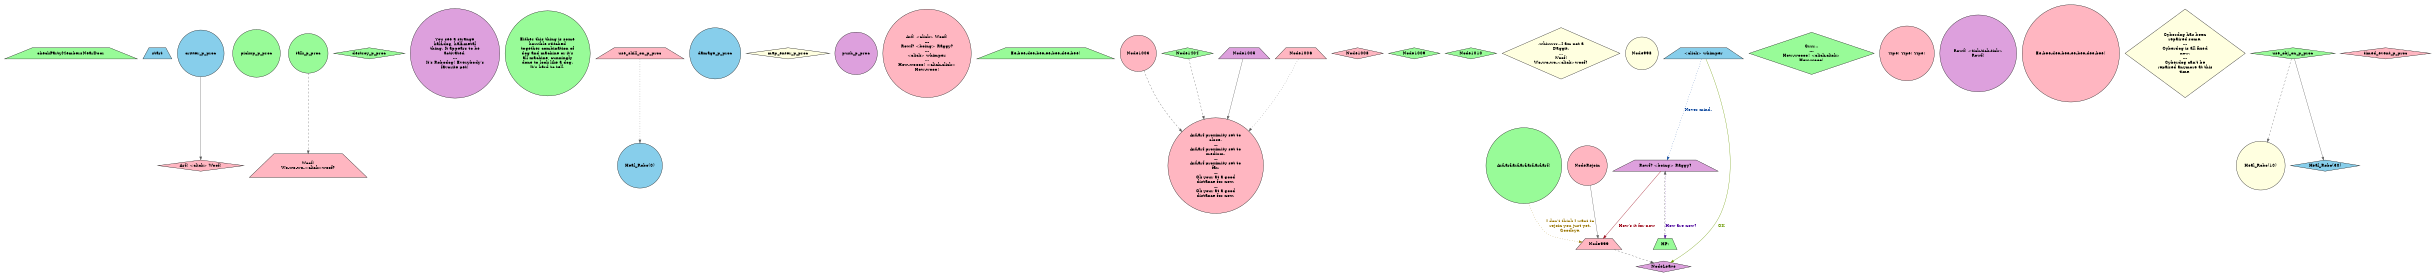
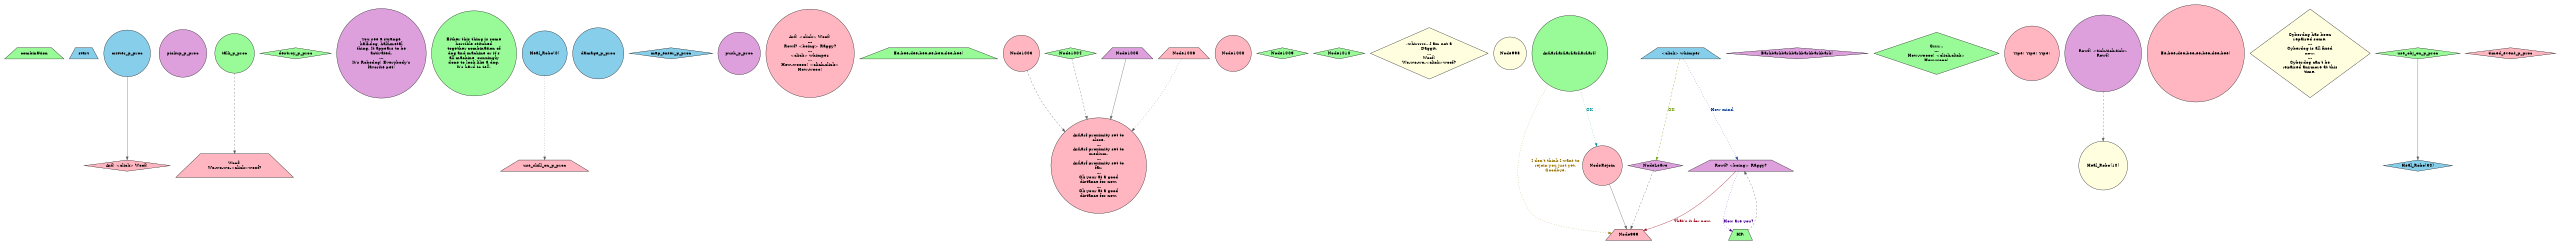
(71, 53) -> (34, 53)
(256, 53) -> (183, 53)
(788, 53) -> (671, 53)
(1188, 53) -> (1071, 53)
(1358, 53) -> (1233, 53)
none -> (1797, 53)
(640, 99) -> (545, 116)
(2280, 99) -> (2103, 115)
(1698, 110) -> (1723, 110)
none -> (1588, 117)
(1730, 169) -> (1668, 108)
(1637, 226) -> (1693, 221)
(1681, 226) -> (1739, 221)
(1633, 256) -> (1643, 199)
